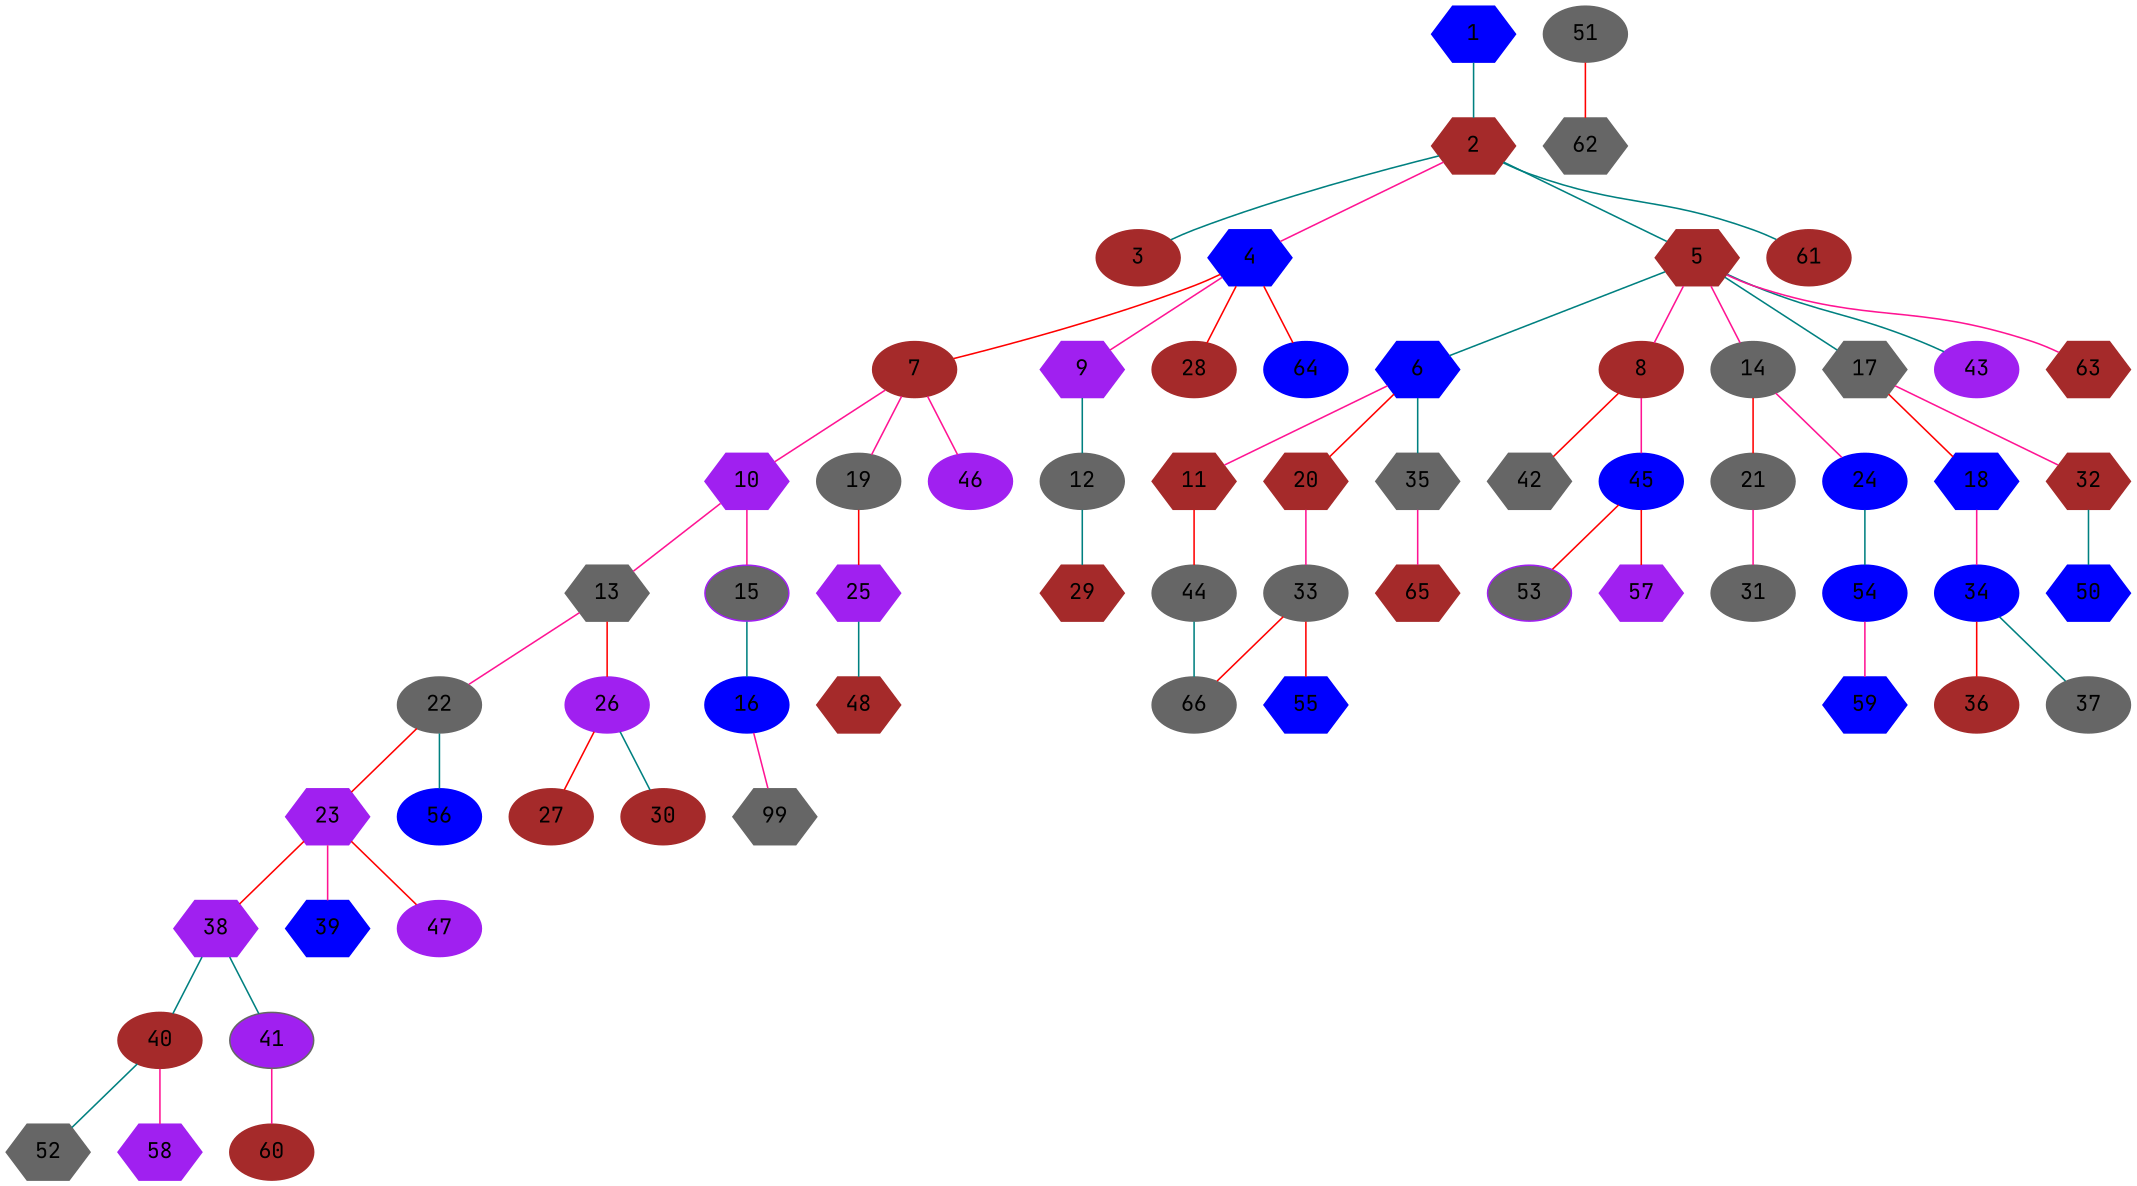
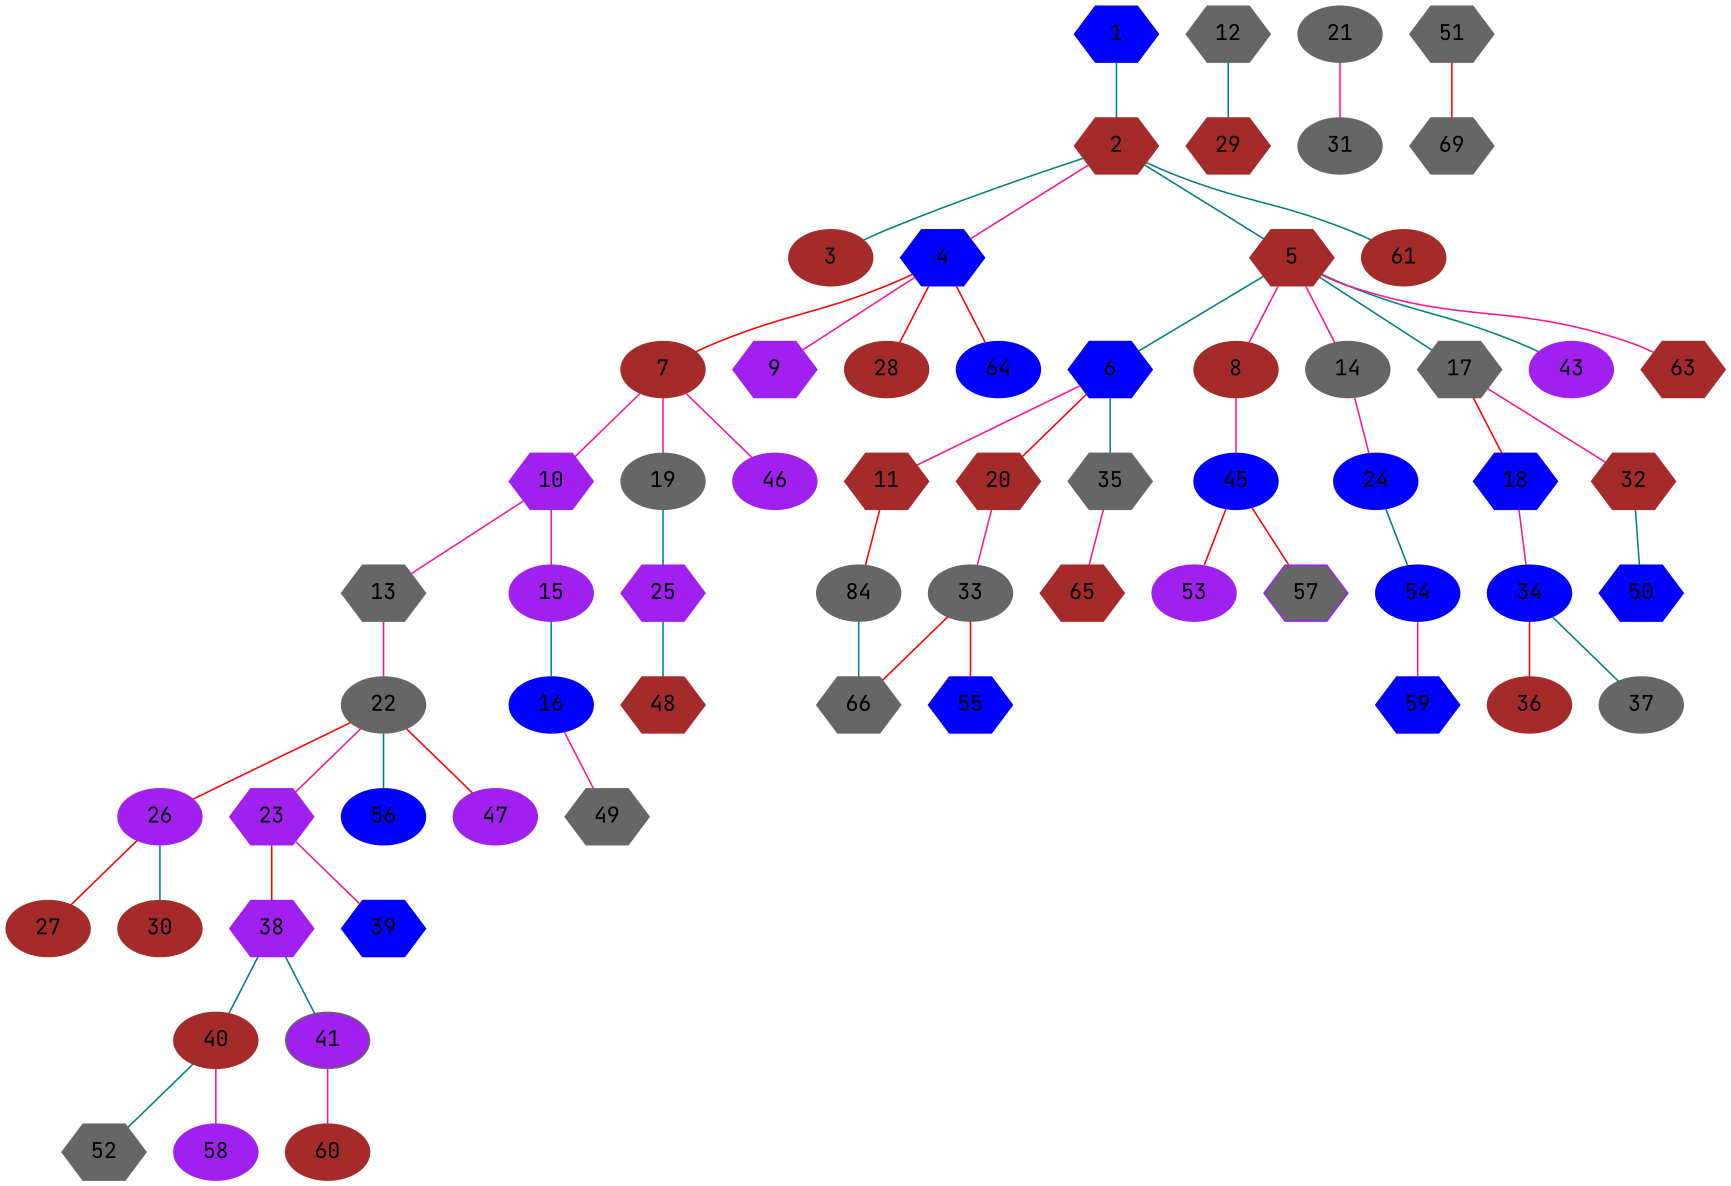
(1585, 34) -> (1452, 34)
(1585, 146) -> (1452, 146)
(1082, 426) -> none
(1753, 426) -> none
(1082, 481) -> (1228, 34)
(1529, 481) -> none
(859, 537) -> (663, 537)
(747, 593) -> (551, 593)
(1194, 593) -> (859, 593)
(1529, 593) -> (1194, 593)
(1641, 593) -> (1306, 593)
(607, 649) -> (272, 761)
(1194, 705) -> (859, 705)
(384, 760) -> (328, 760)
(775, 817) -> (607, 817)
(384, 873) -> (439, 761)
(160, 1152) -> (216, 1152)
